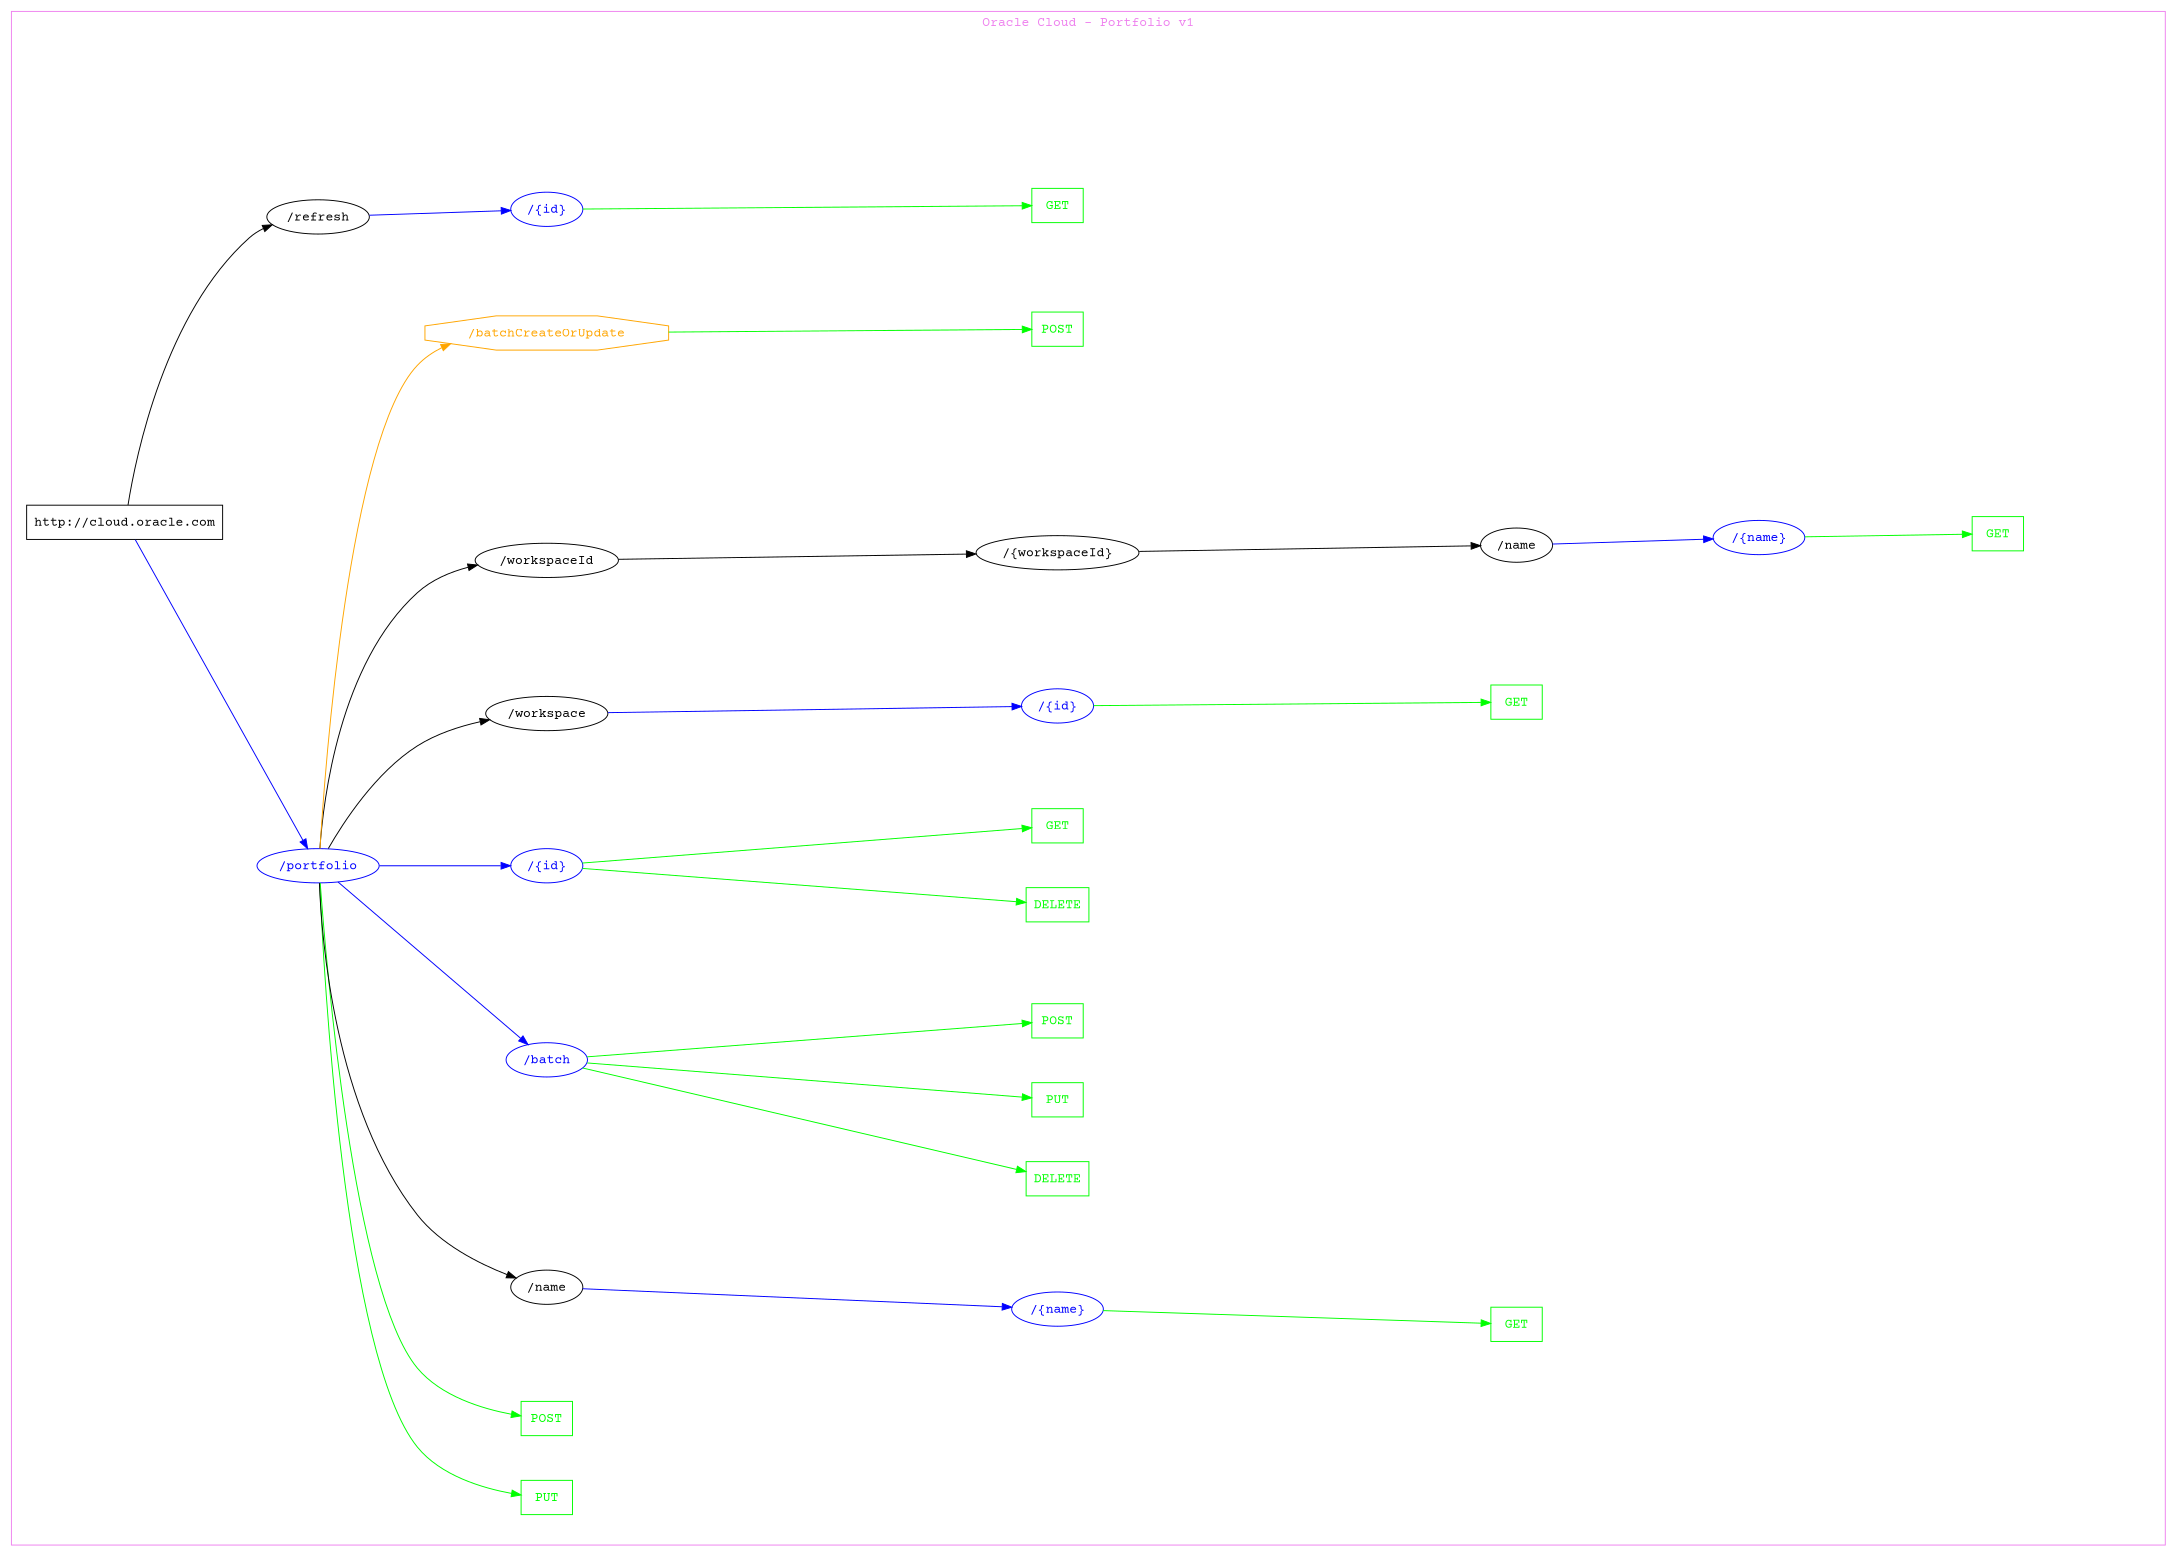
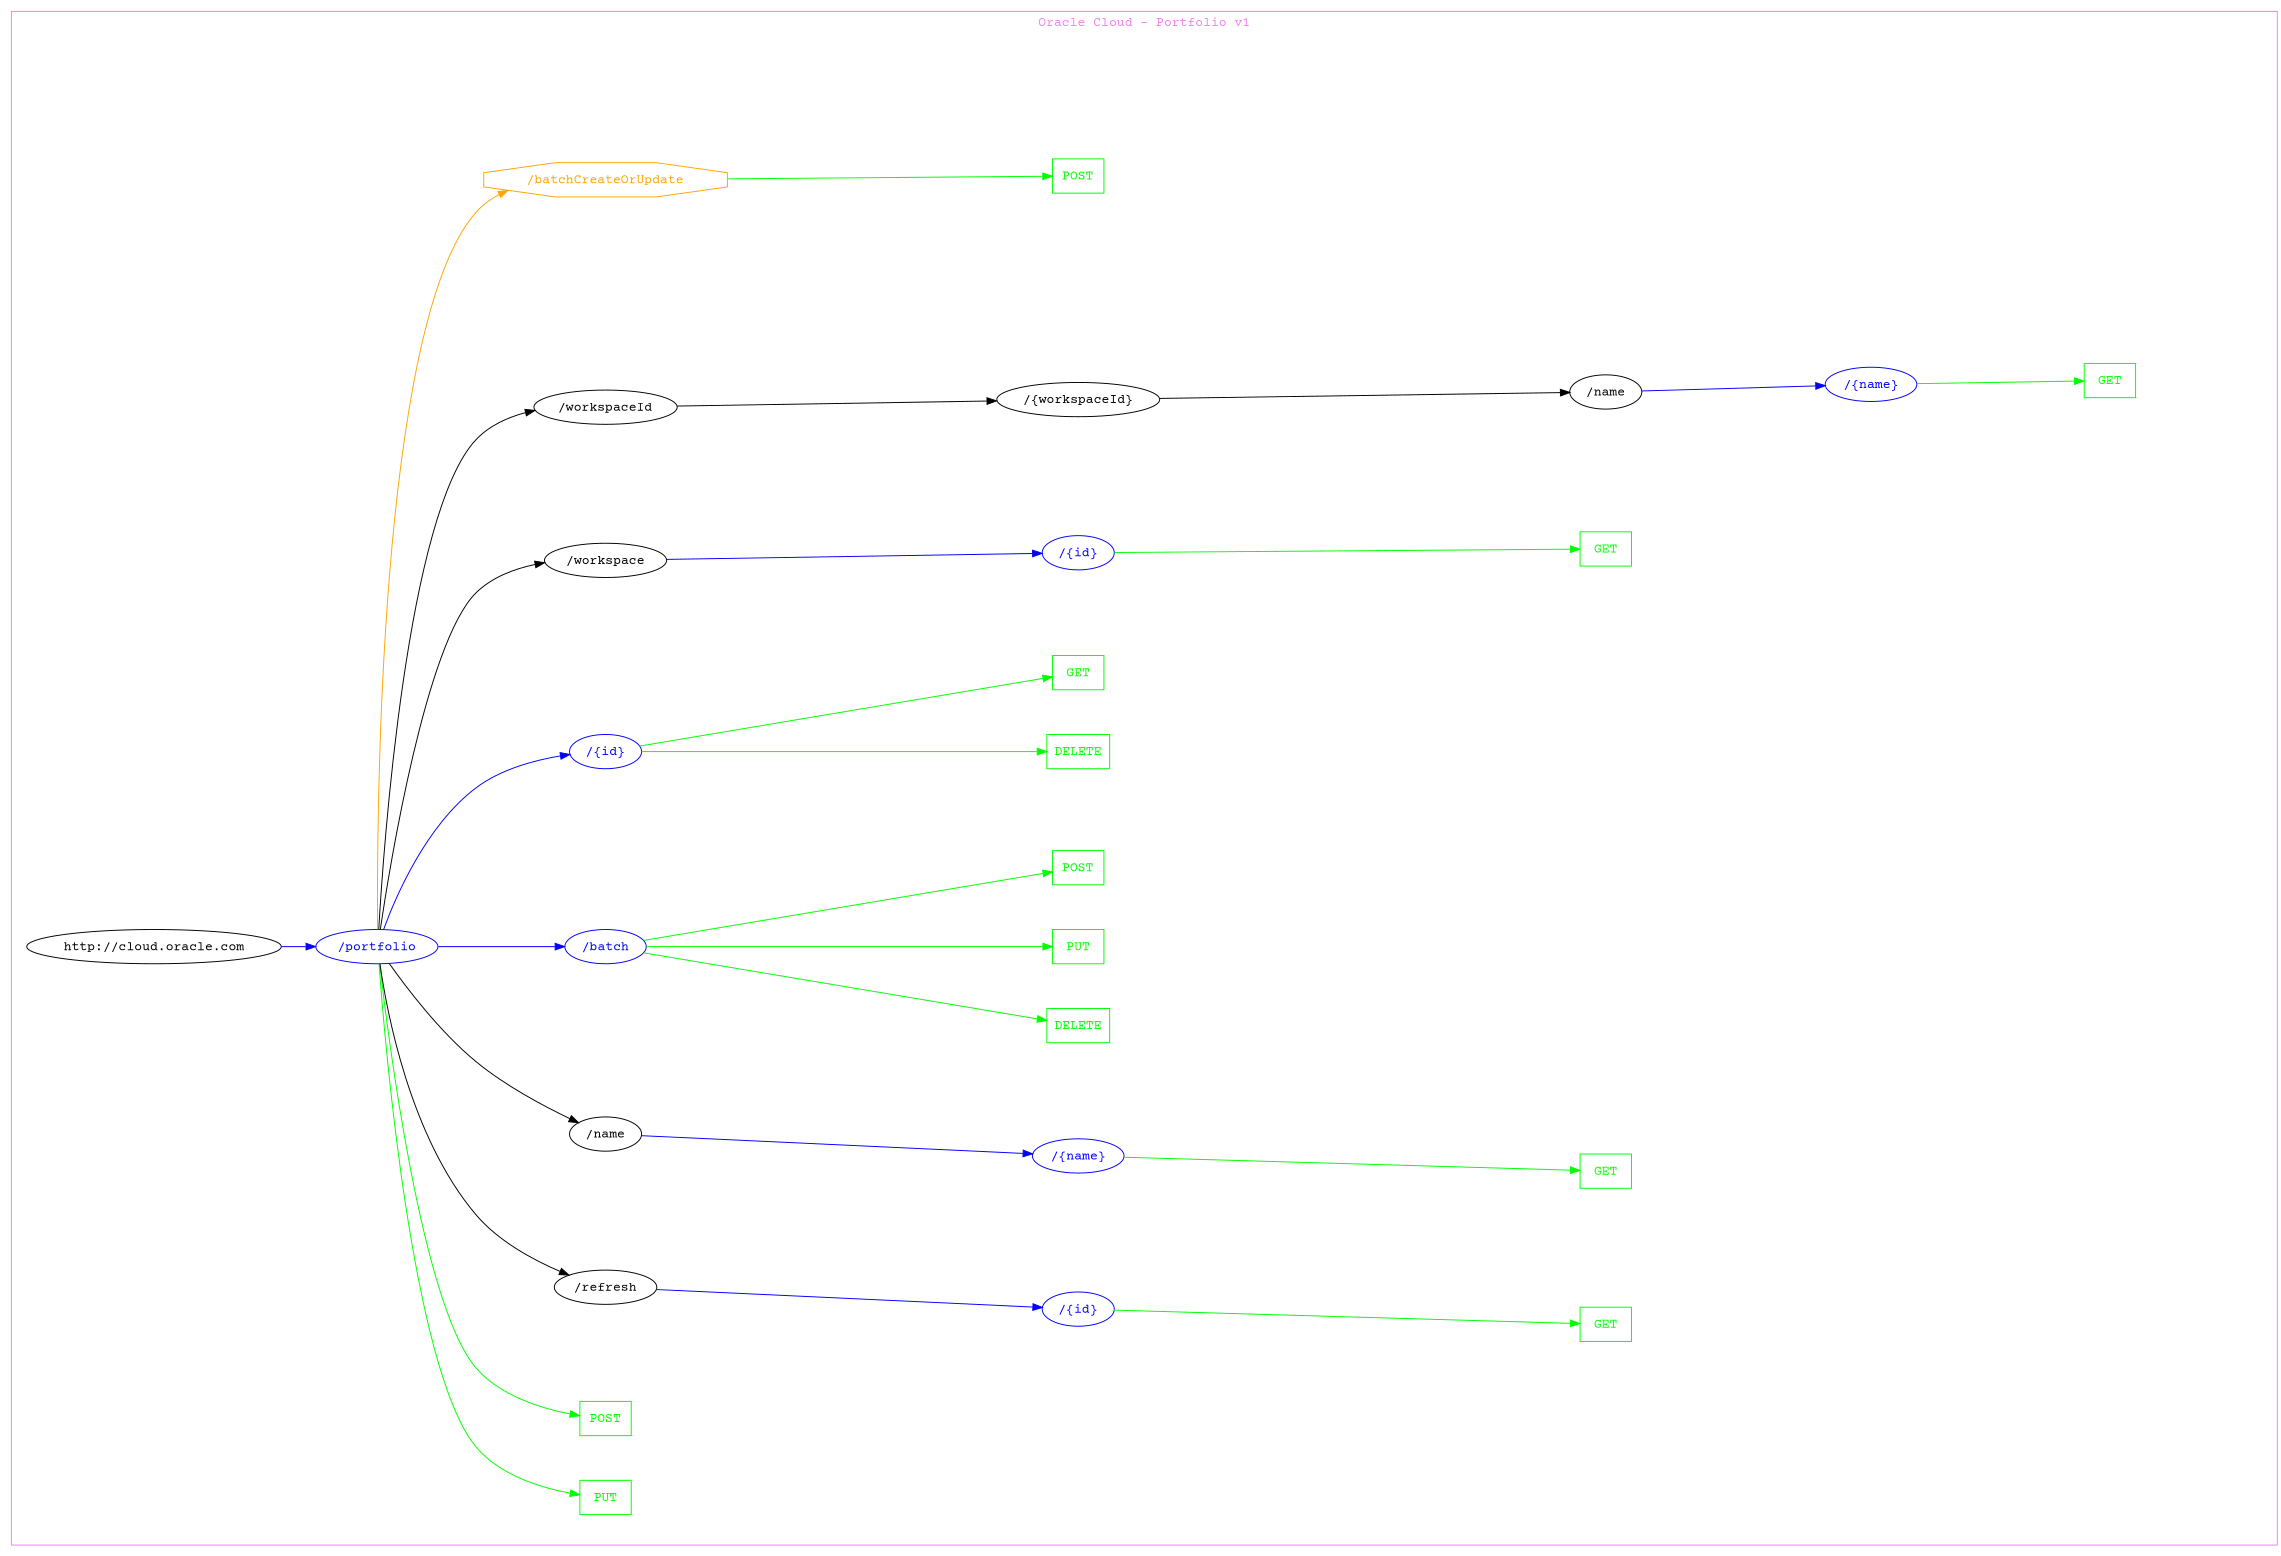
(171, 354) -> (431, 1143)
(125, 522) -> (154, 947)
